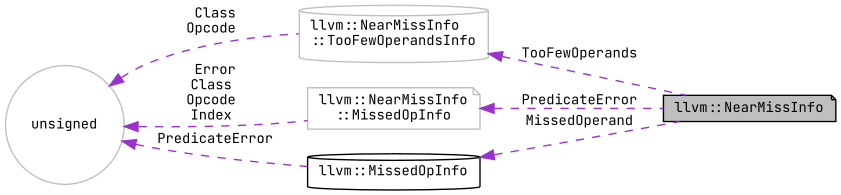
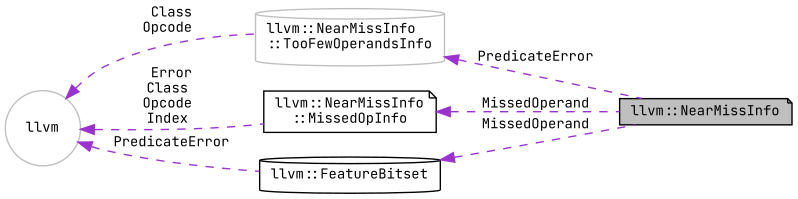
(576, 54) -> (532, 57)
(576, 101) -> (532, 104)
(394, 108) -> (350, 112)
(65, 125) -> (43, 128)
(394, 172) -> (350, 175)
